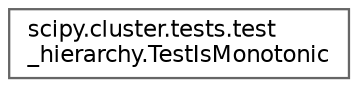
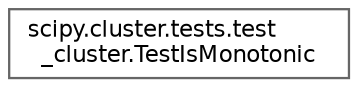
(179, 44) -> (179, 44)
